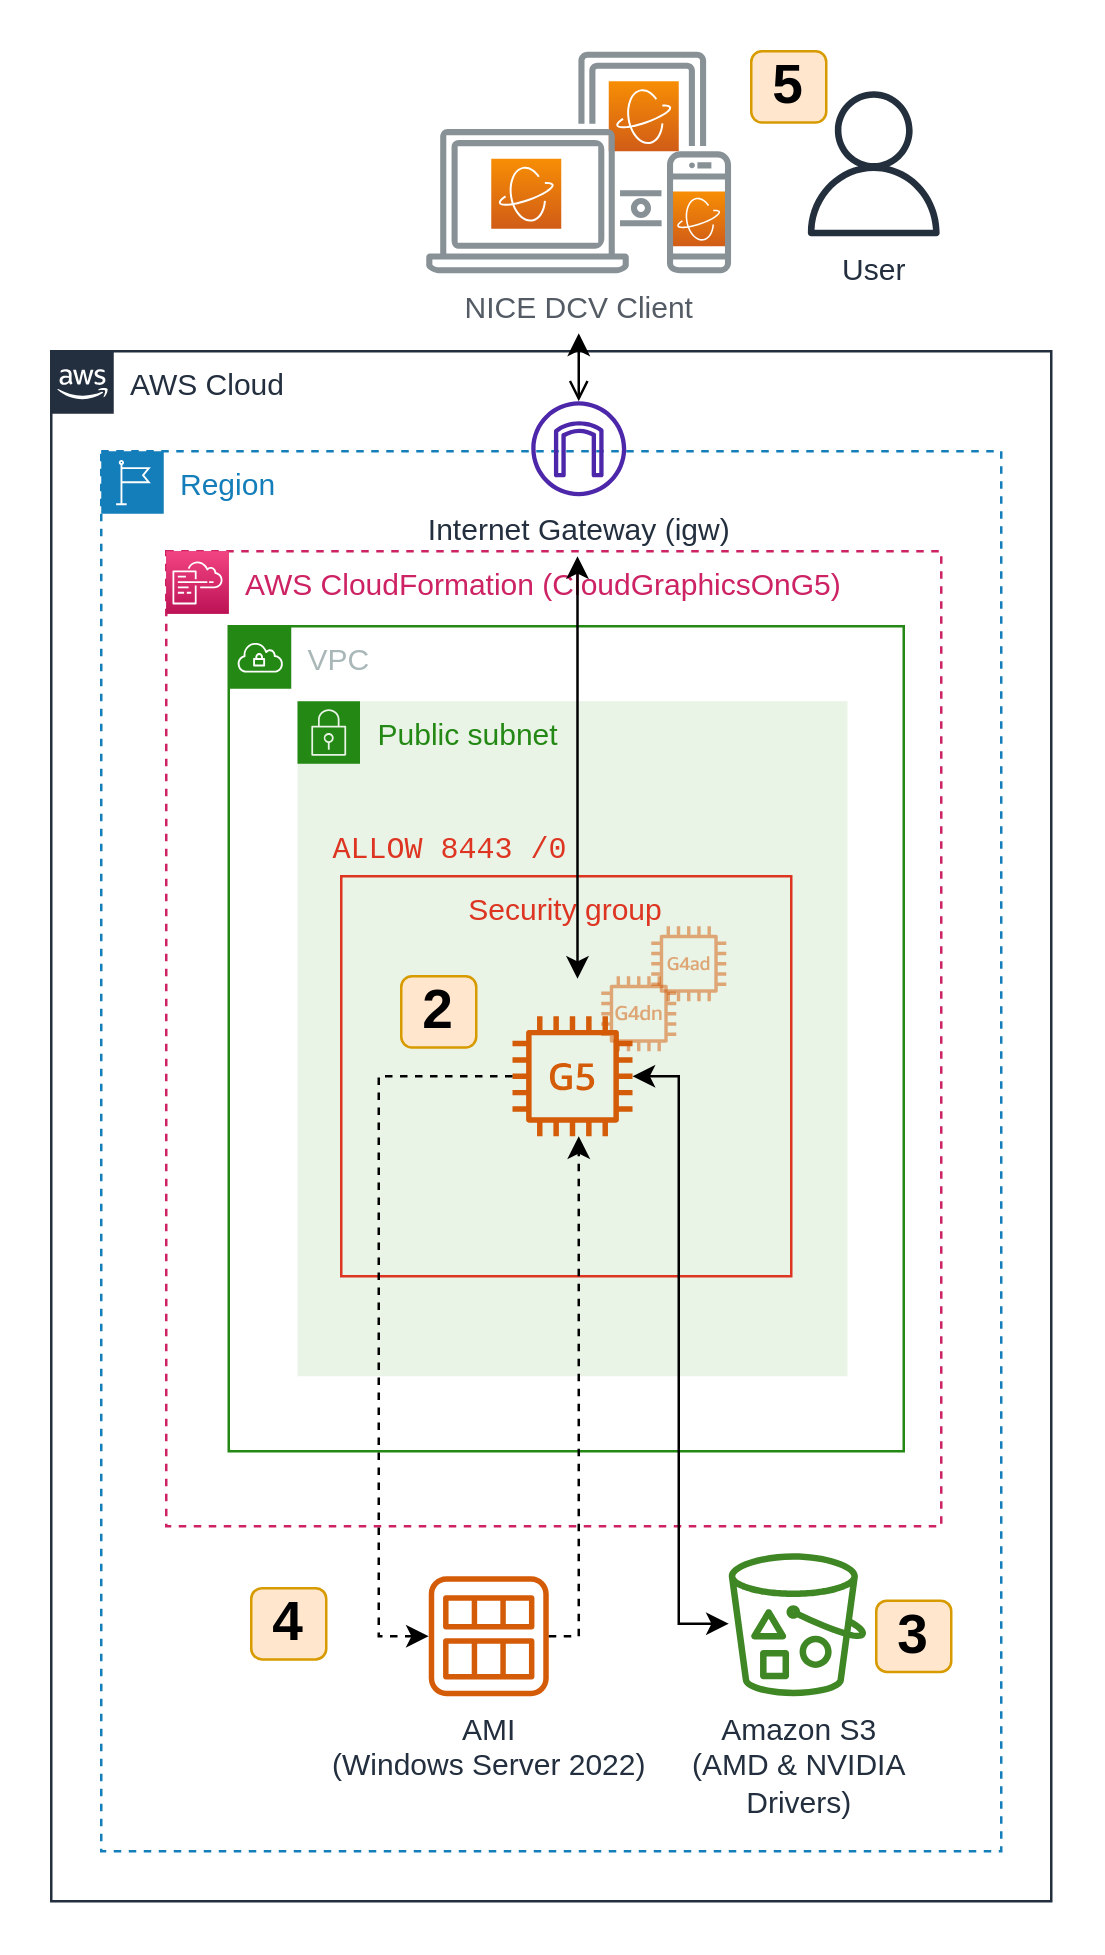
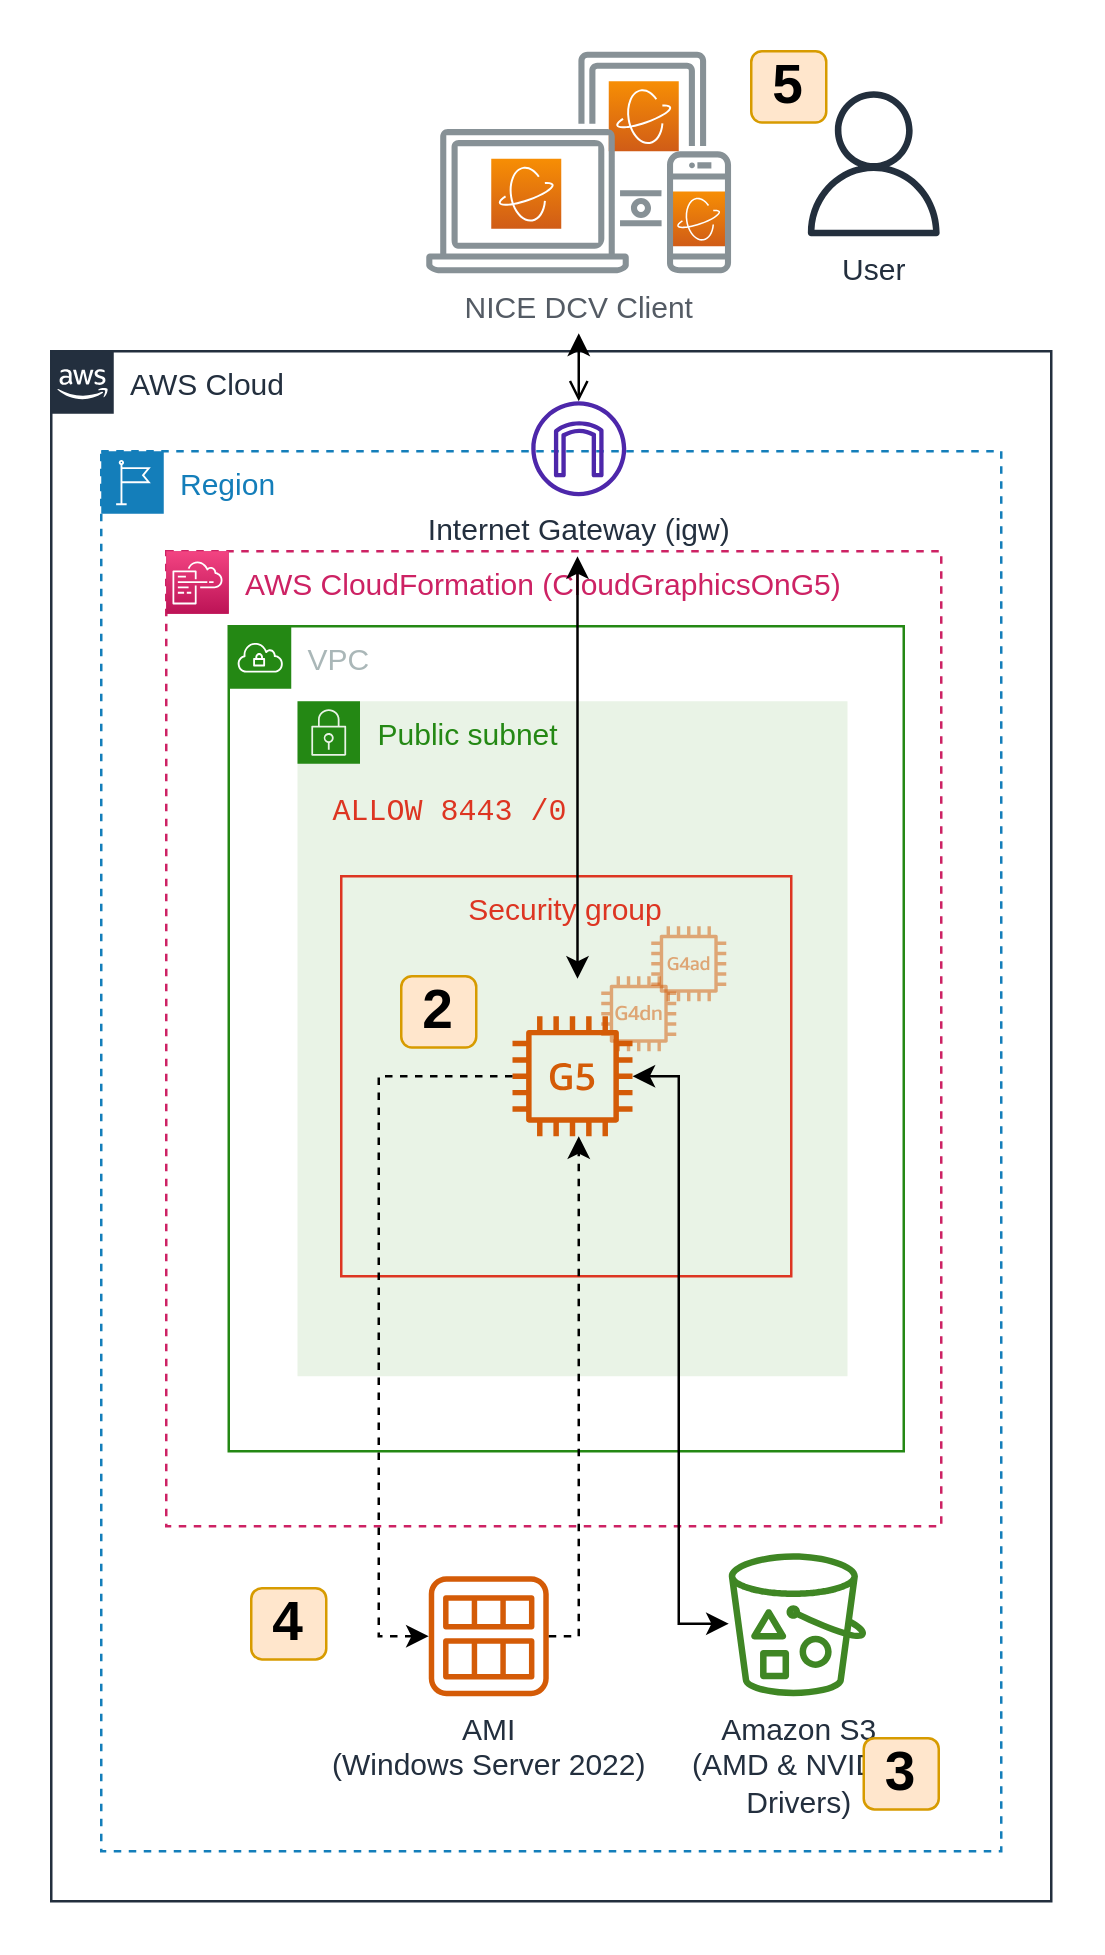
(466, 826) -> (466, 789)
(914, 1636) -> (901, 1774)
